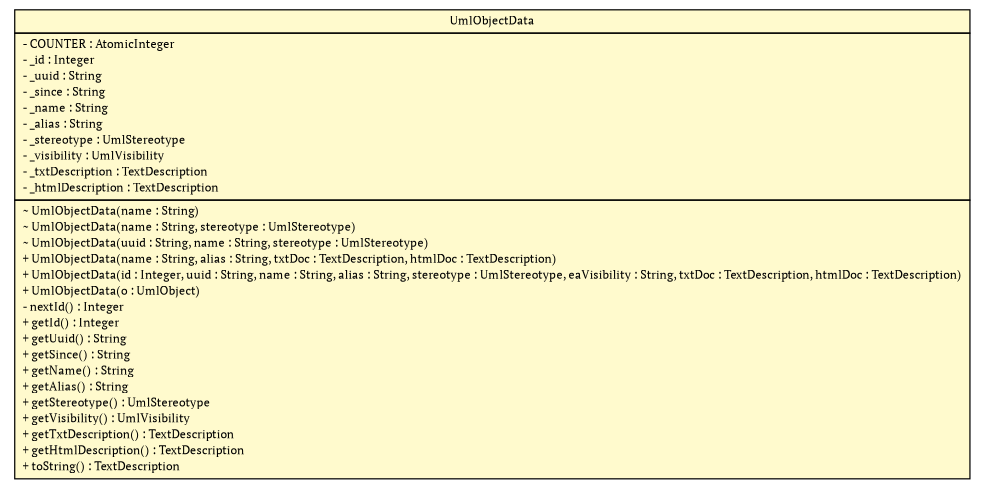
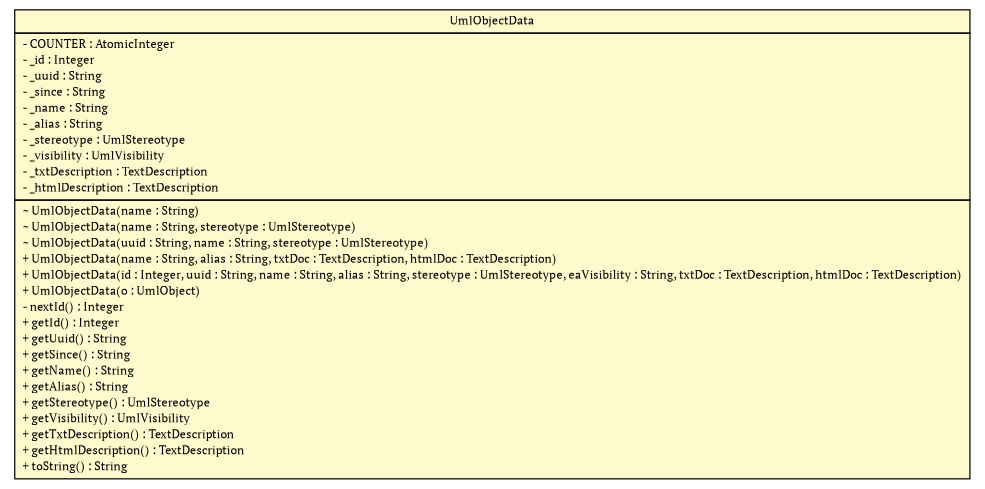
(101, 467) -> (76, 467)
